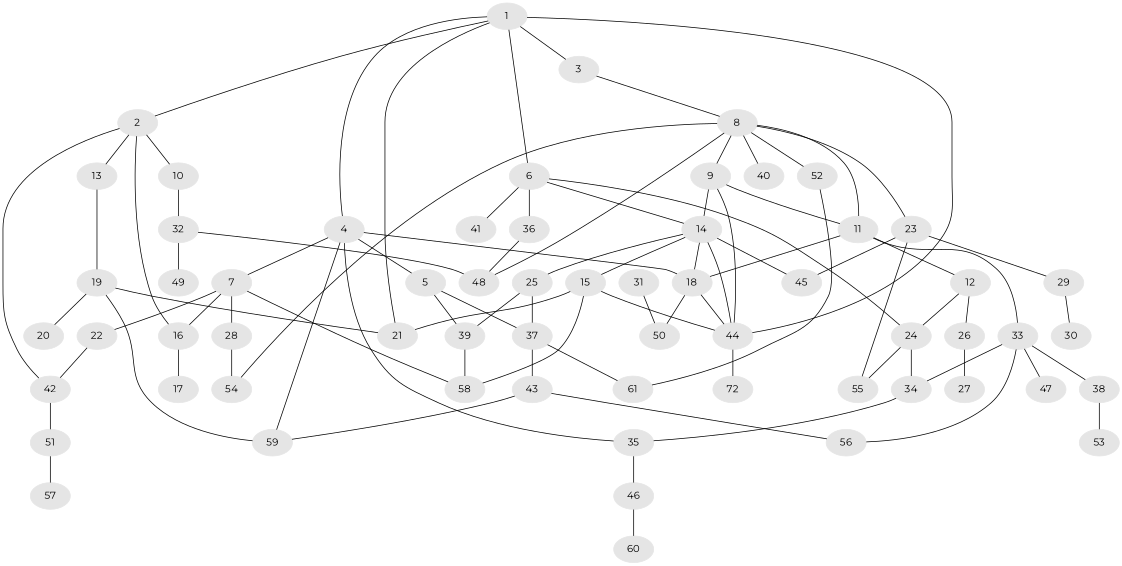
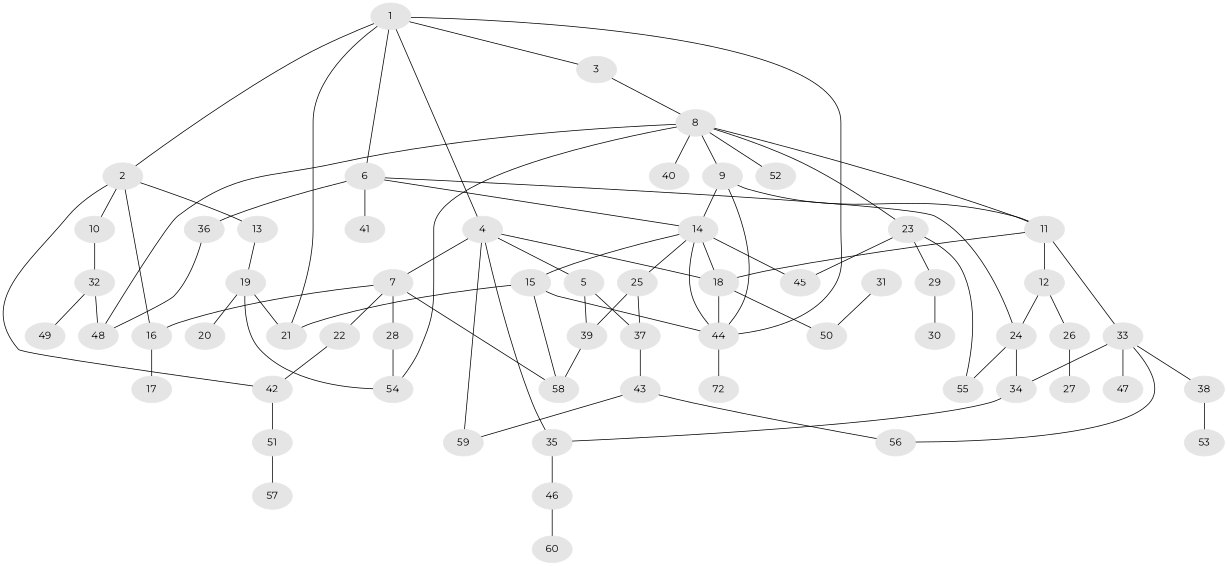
(633, 389) -> none
(149, 399) -> (286, 369)
